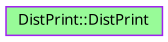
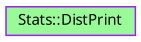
(84, 21) -> (71, 21)
